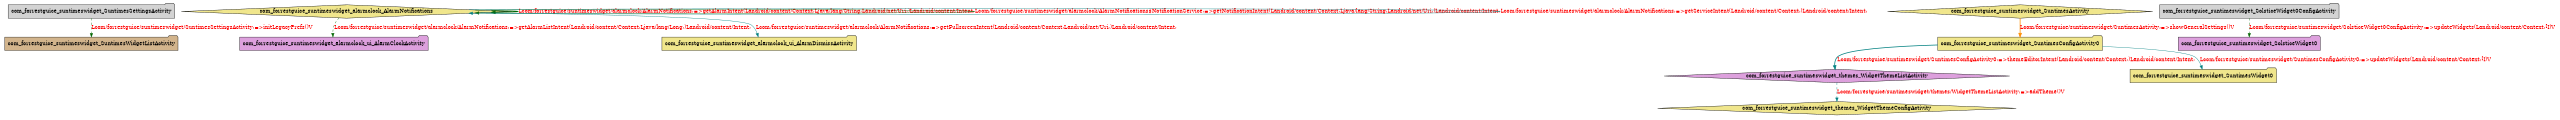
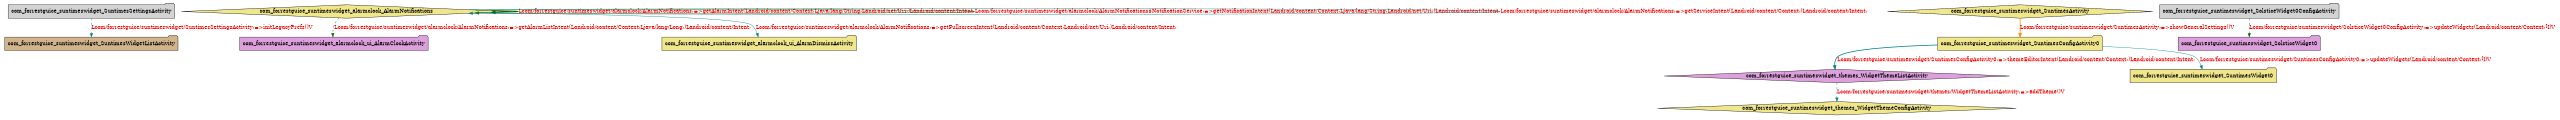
(91, 26) -> (91, 26)
